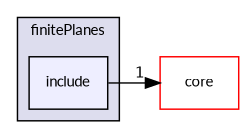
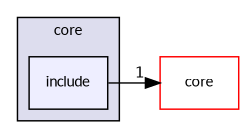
(68, 31) -> (68, 31)
